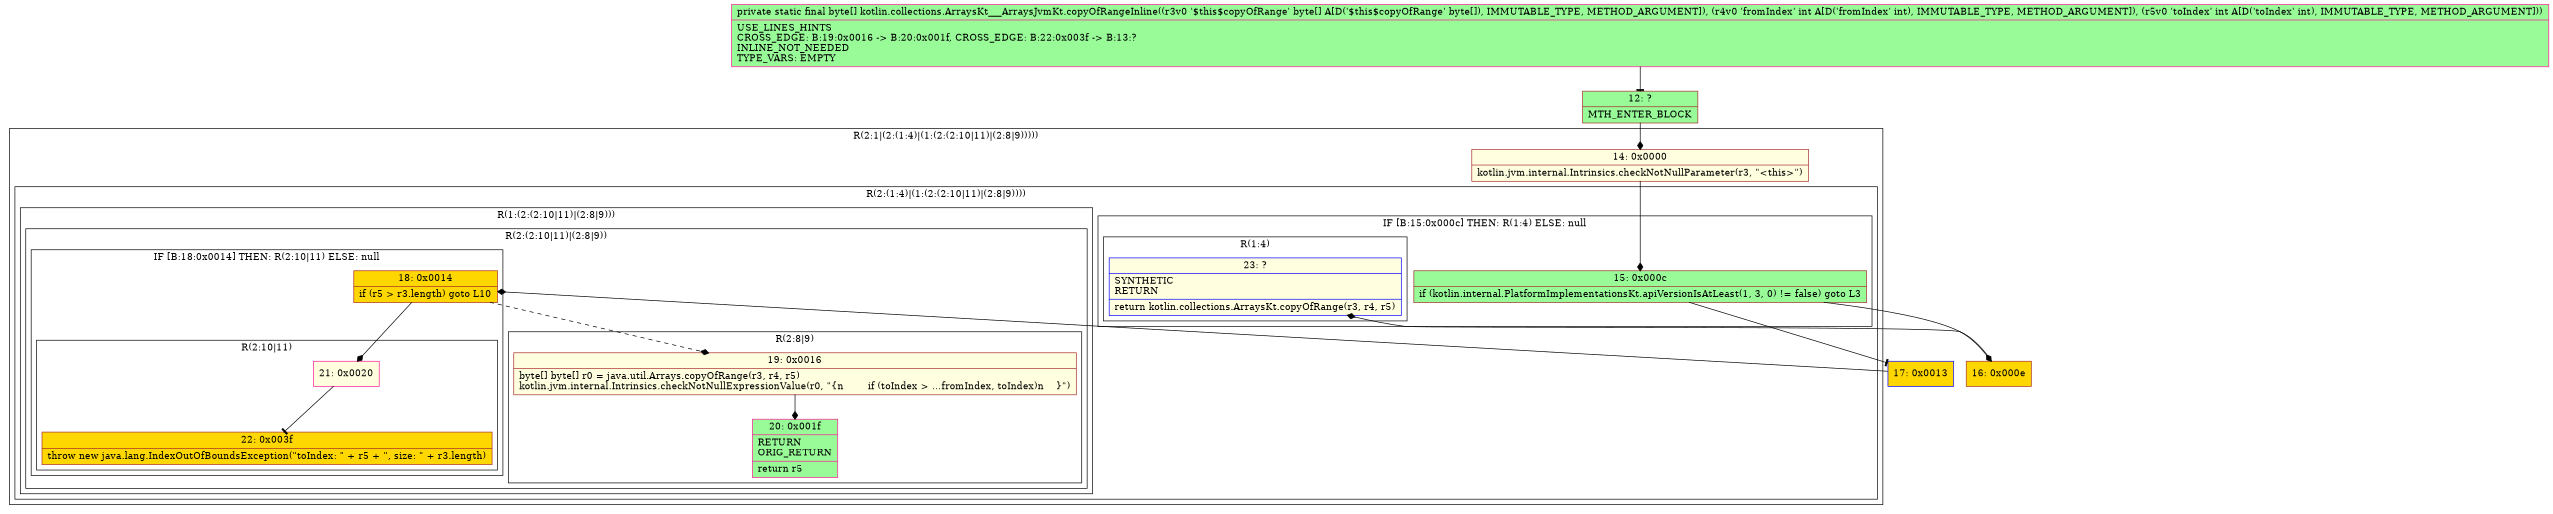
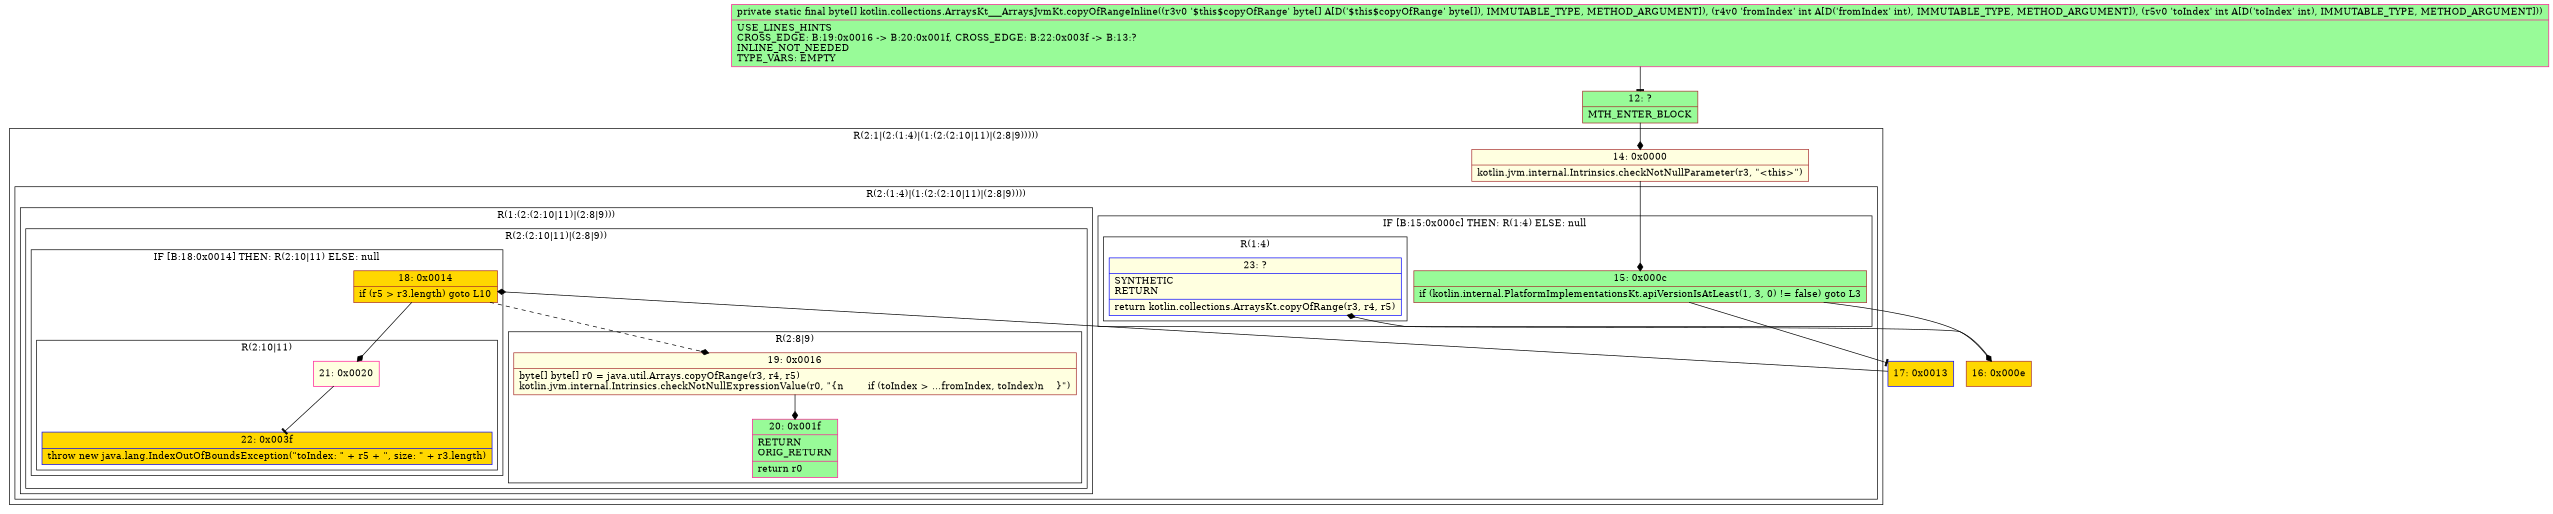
(267, 448) -> (267, 448)
(780, 469) -> (780, 469)
